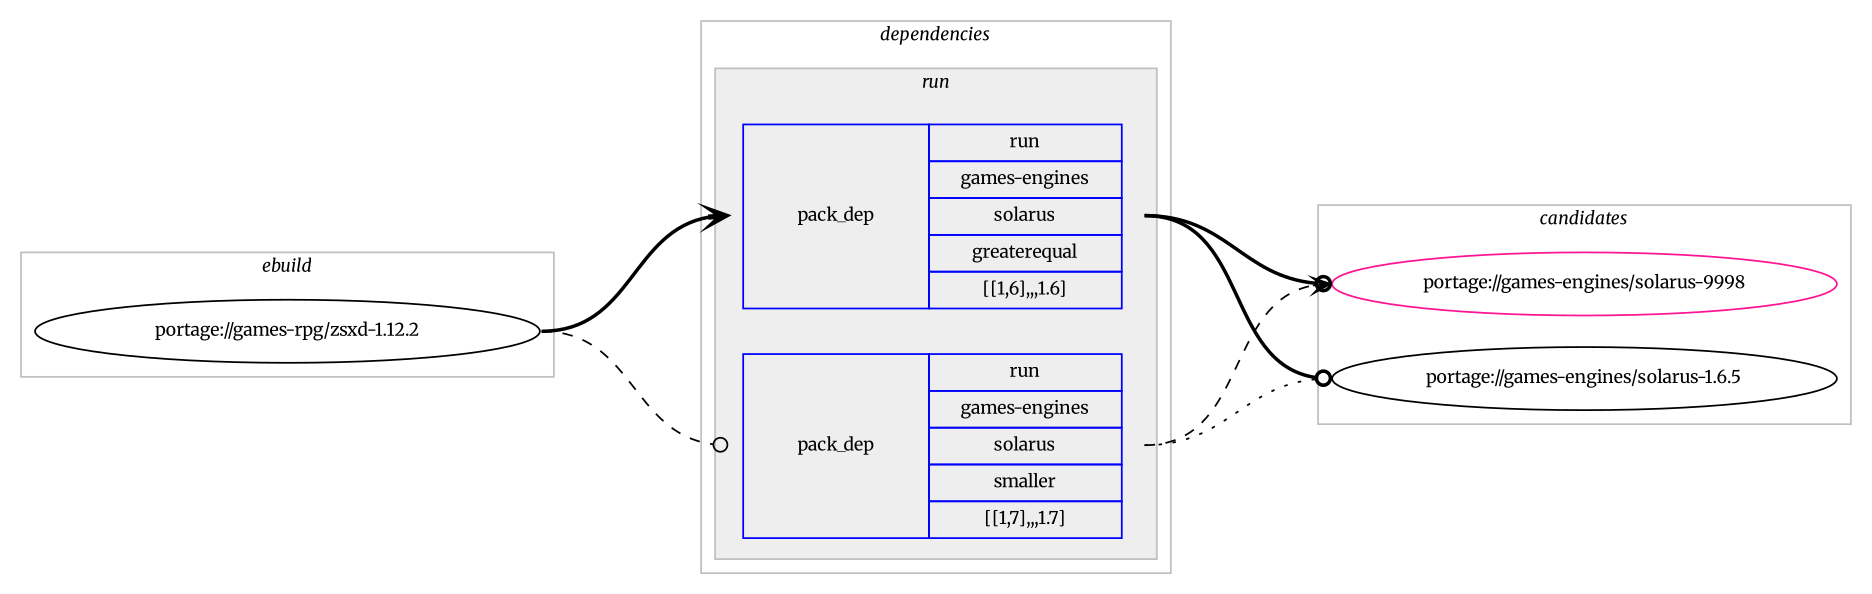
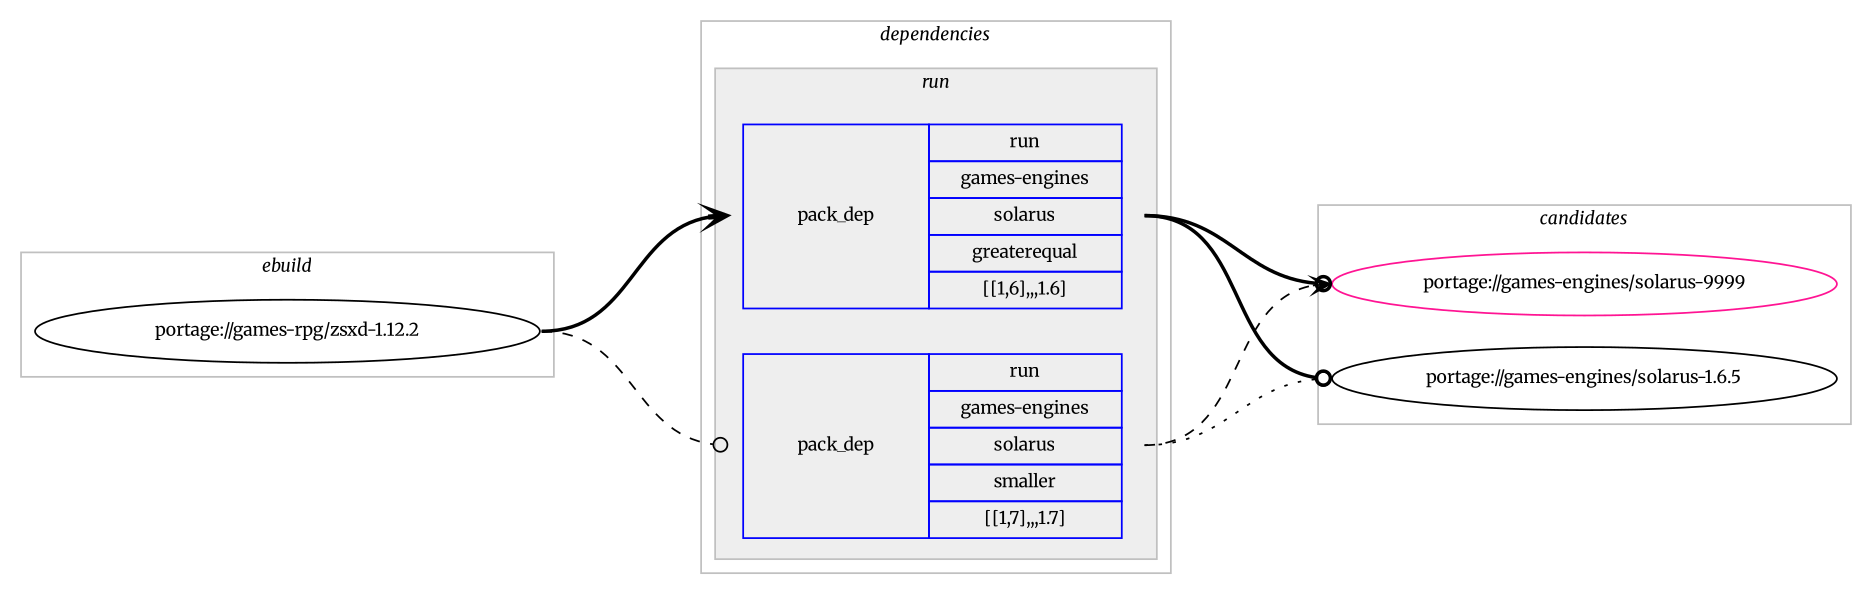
(1585, 284) -> (1585, 284)
